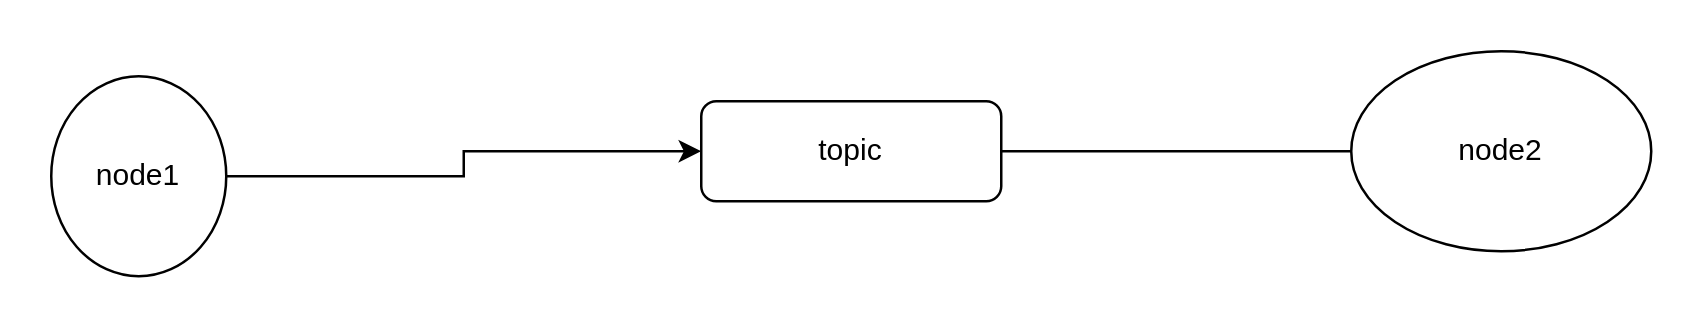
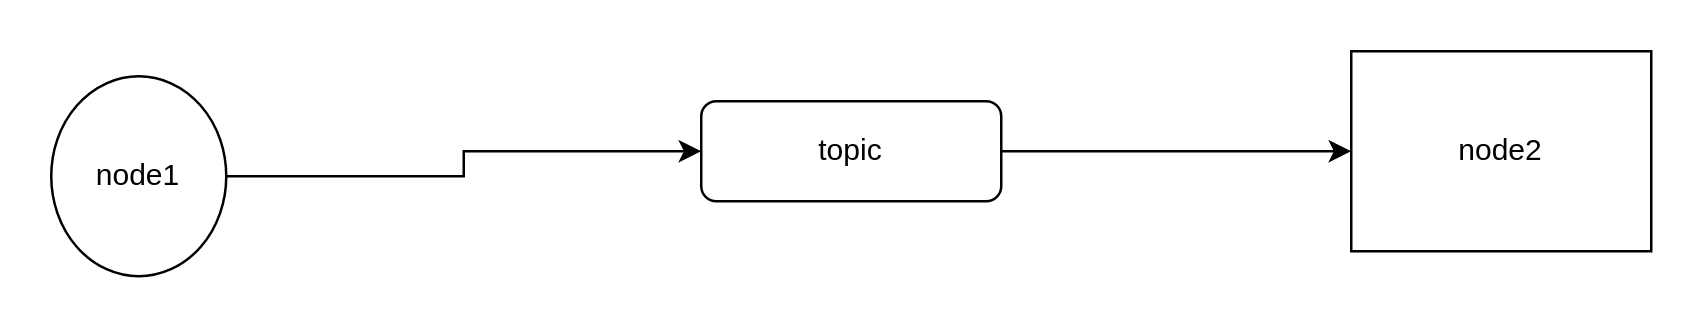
(1340, 151) -> (1333, 151)
(1501, 151) -> (1501, 151)
